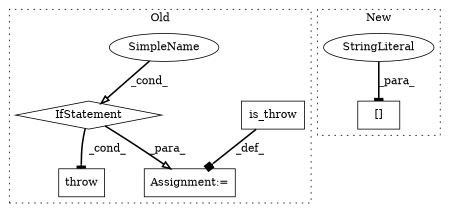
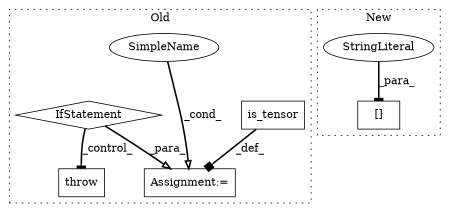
(128, 80) -> (180, 111)
(273, 115) -> (273, 115)
(107, 149) -> (107, 149)
